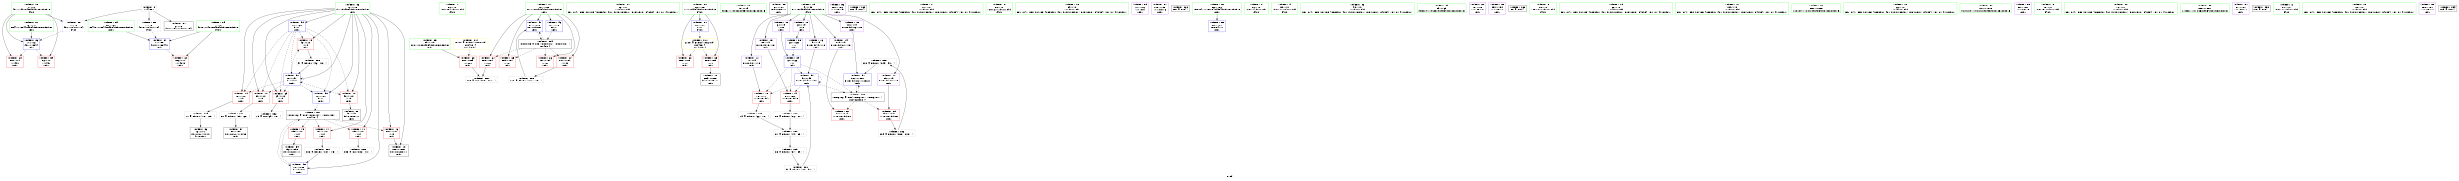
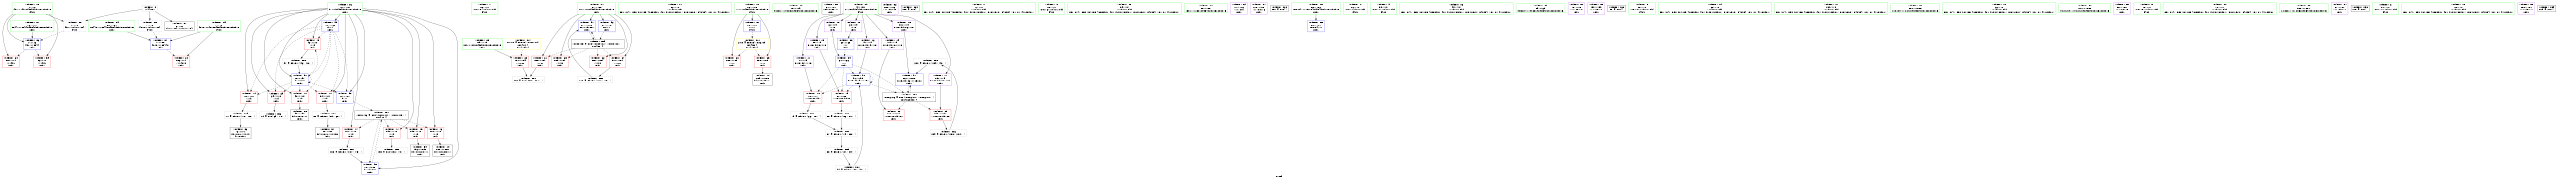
none -> (1206, 8)
(405, 69) -> (419, 48)
